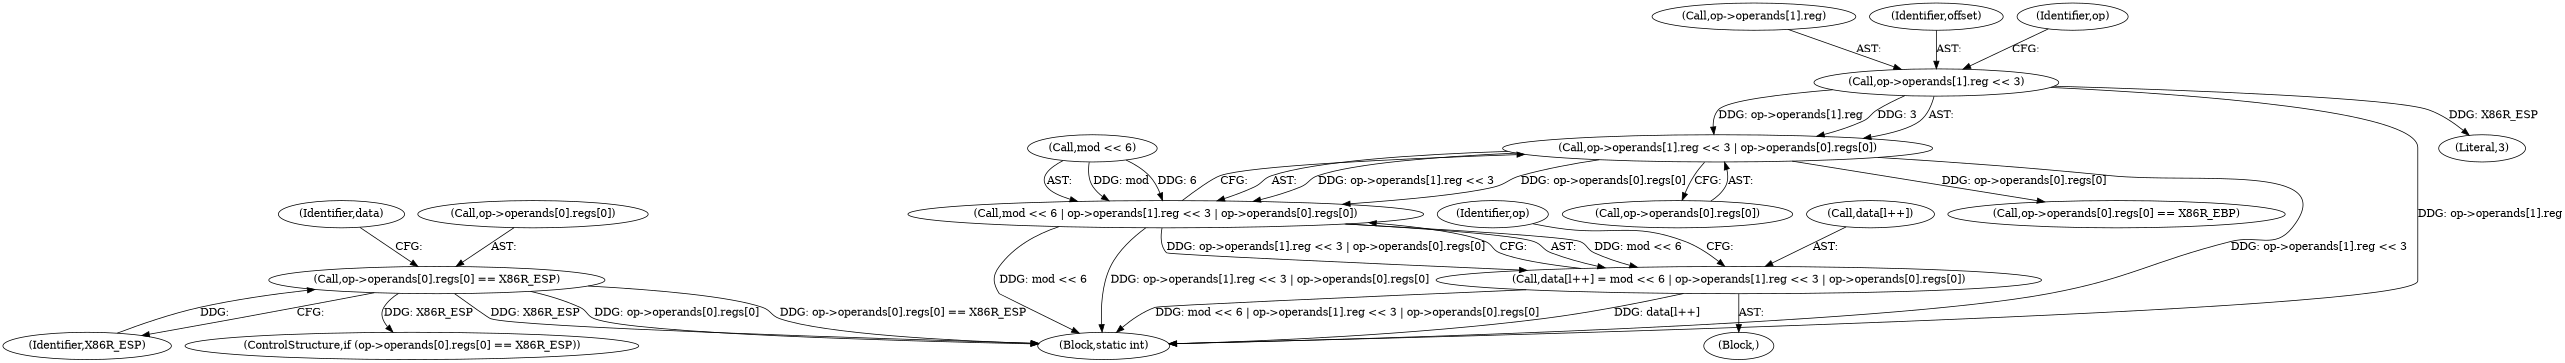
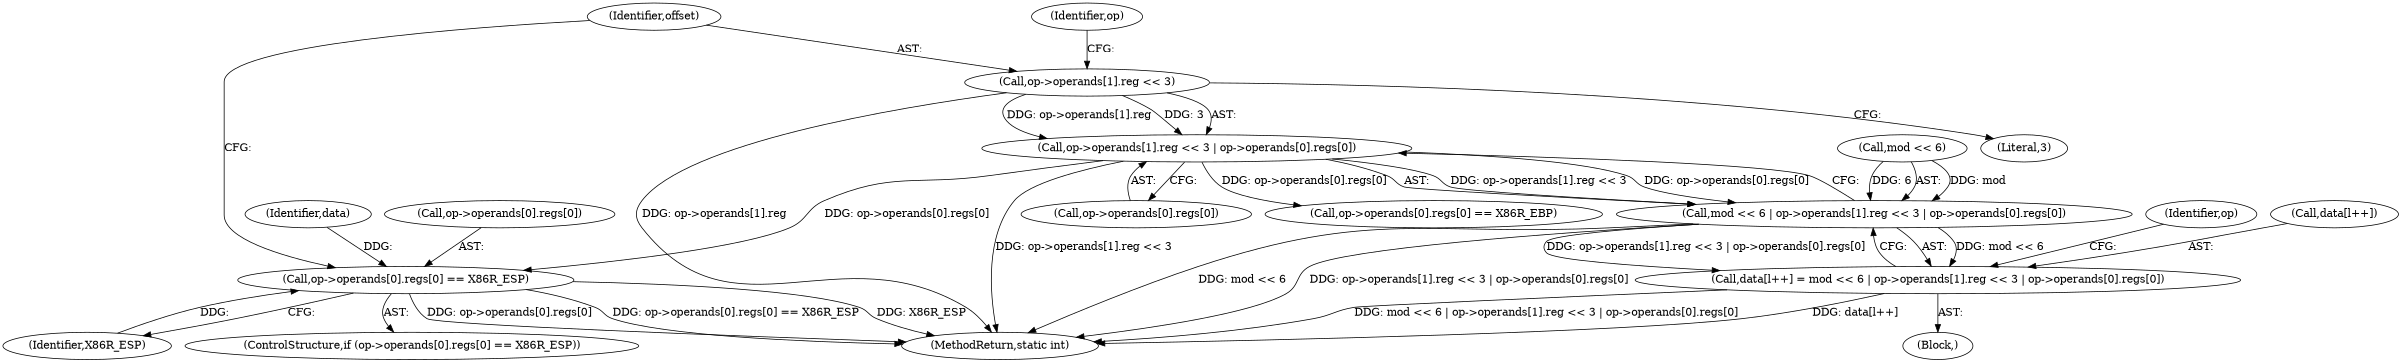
(1754, 17) -> none
none -> (277, 55)
(2493, 115) -> (1869, 115)
none -> (814, 207)
(411, 247) -> (380, 247)
(429, 313) -> (398, 313)
(1104, 346) -> (1000, 346)
